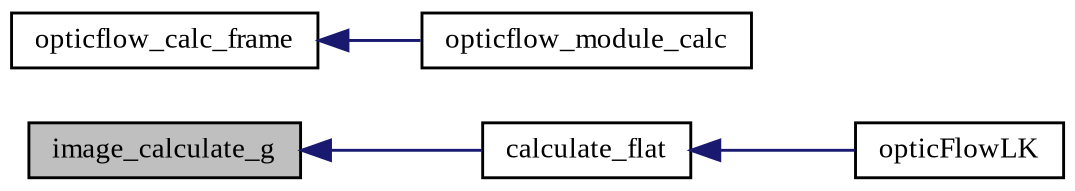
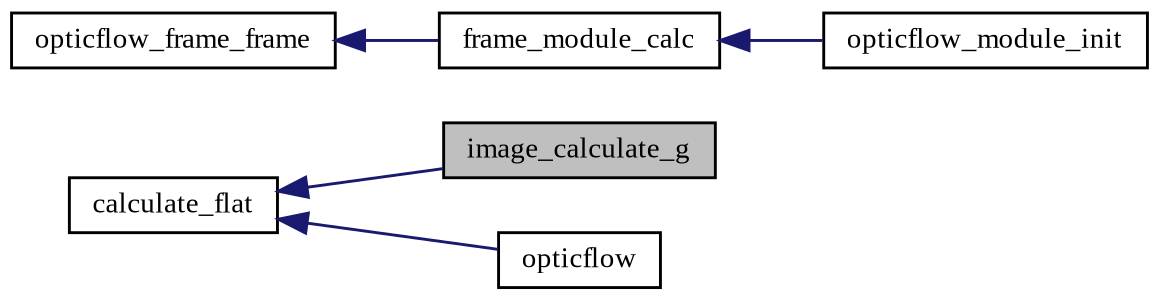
(165, 40) -> (173, 40)
(587, 40) -> (580, 40)
none -> (986, 40)
(406, 150) -> (375, 178)
(960, 150) -> (580, 260)
